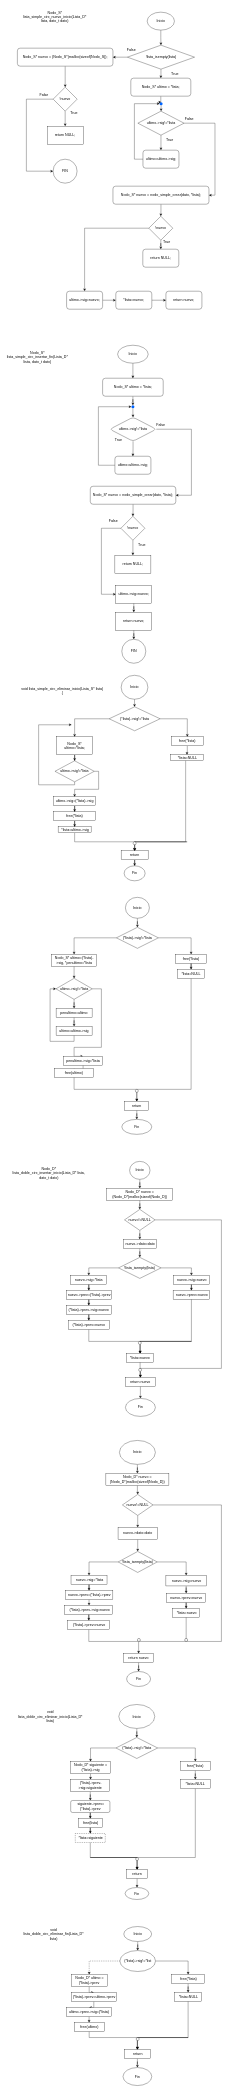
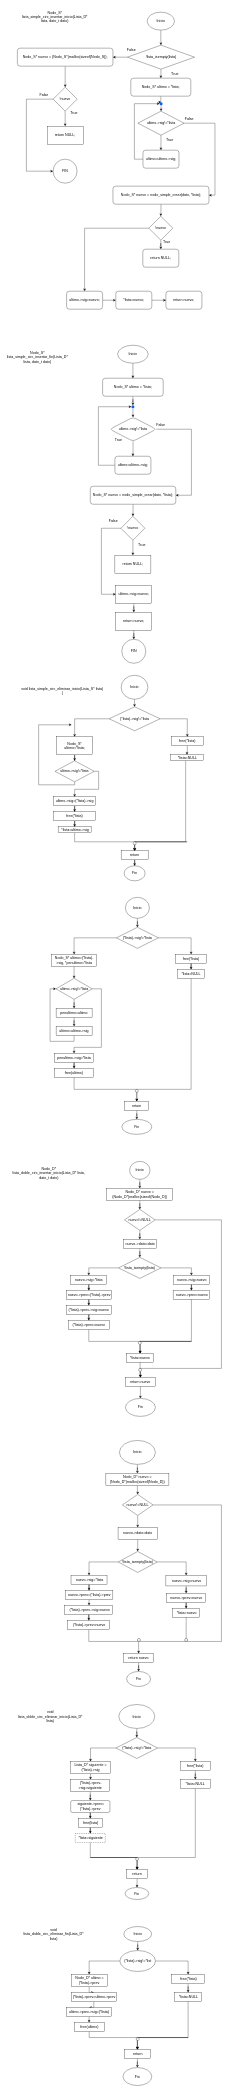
(55, 17) -> (55, 17)
(83, 1061) -> (74, 1058)
(90, 1767) -> (90, 1767)
(99, 1961) -> (99, 1961)
